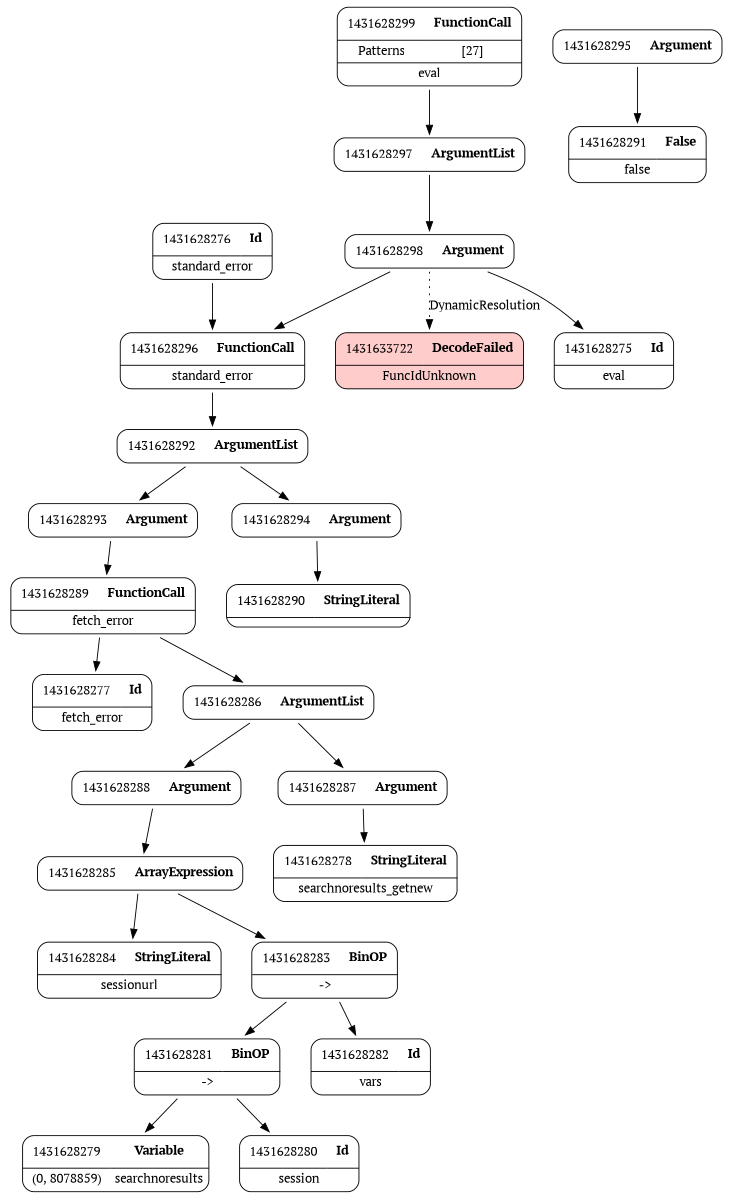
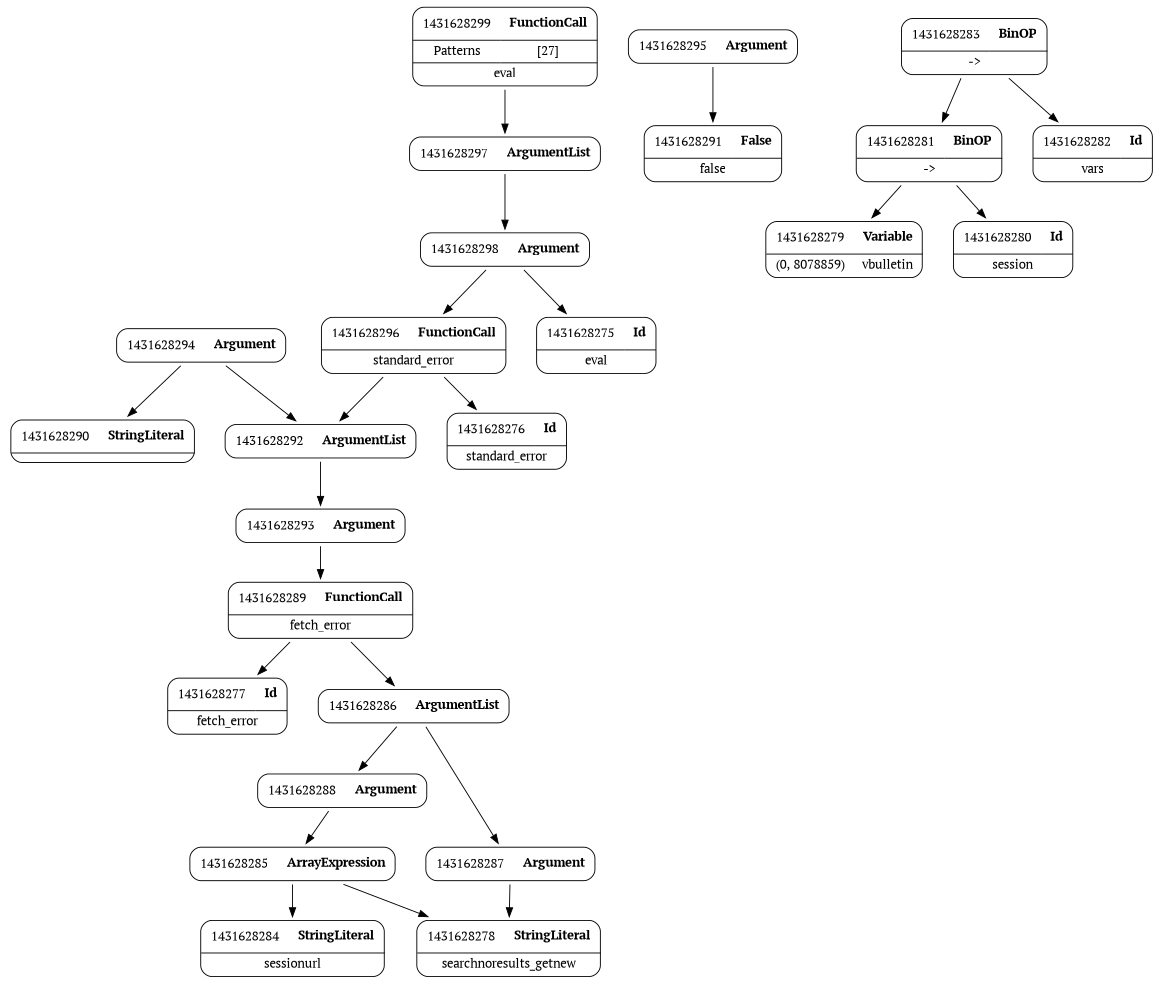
(212, 302) -> (457, 390)
(429, 361) -> none
(261, 481) -> (257, 390)
(217, 914) -> (381, 899)
(159, 1179) -> (888, 265)
